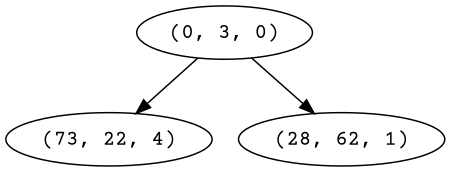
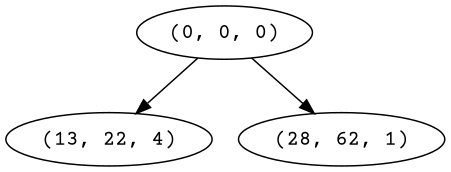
(225, 33) -> (225, 33)
(109, 139) -> (109, 139)
